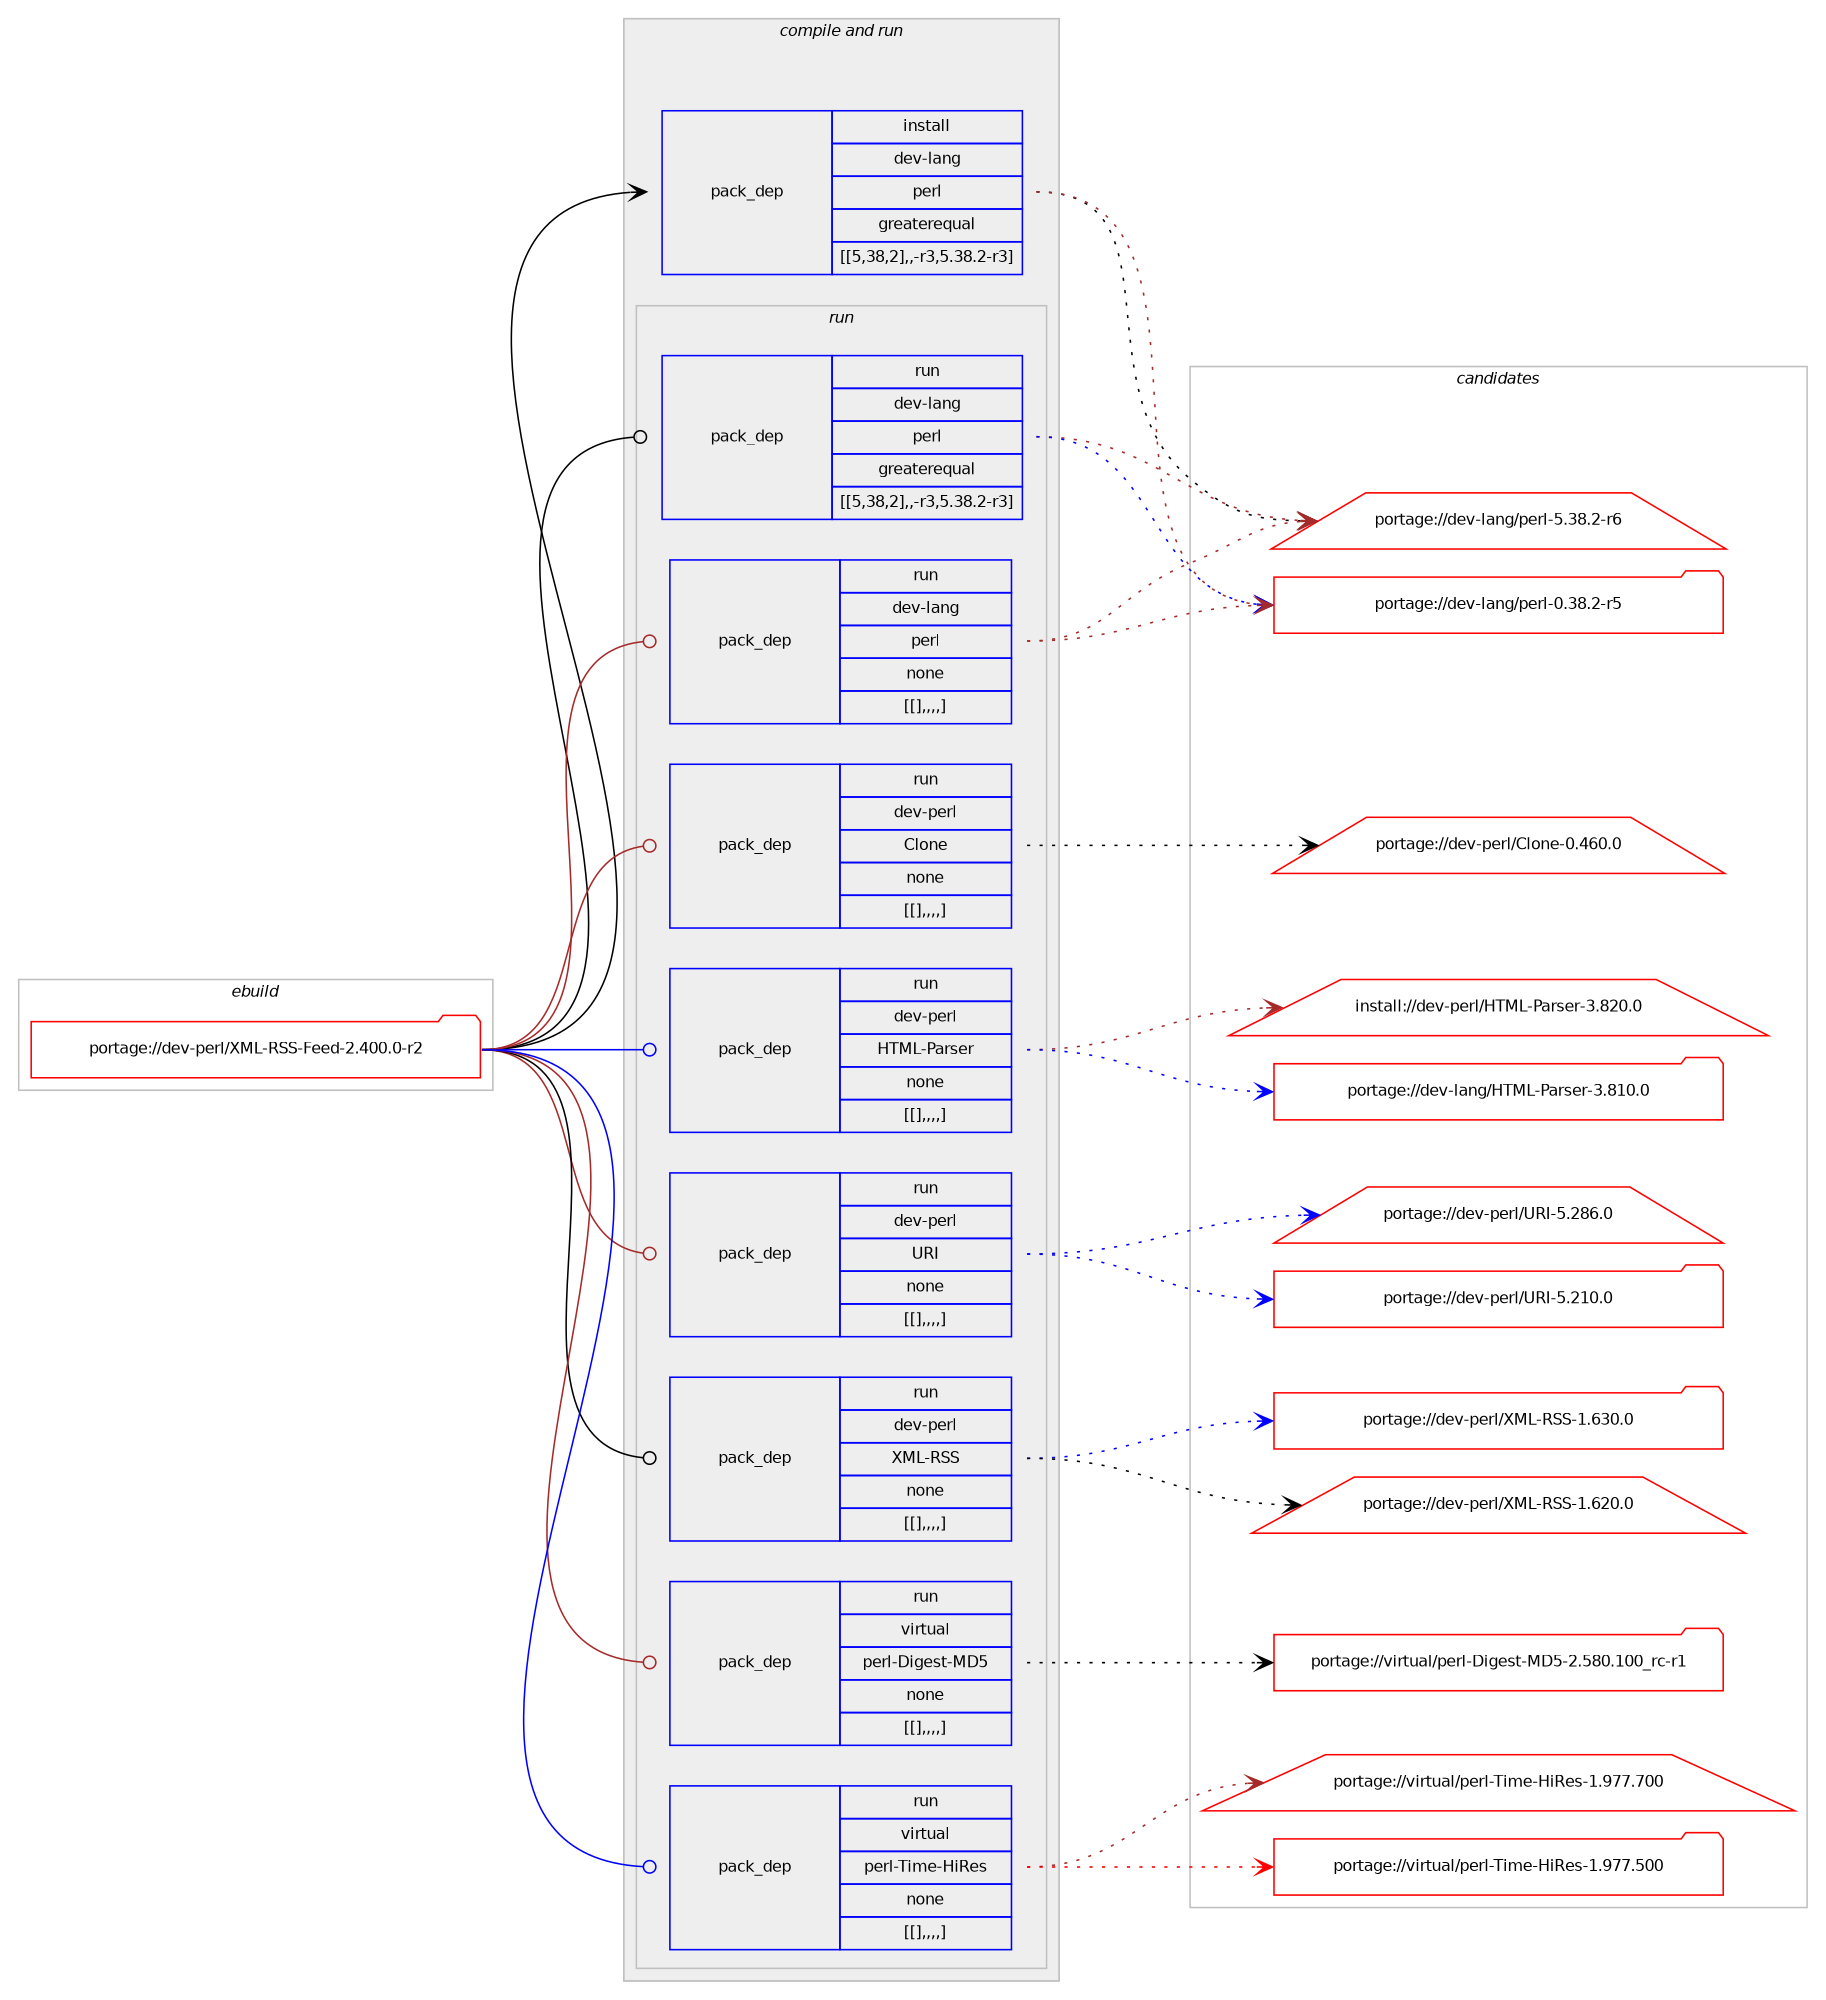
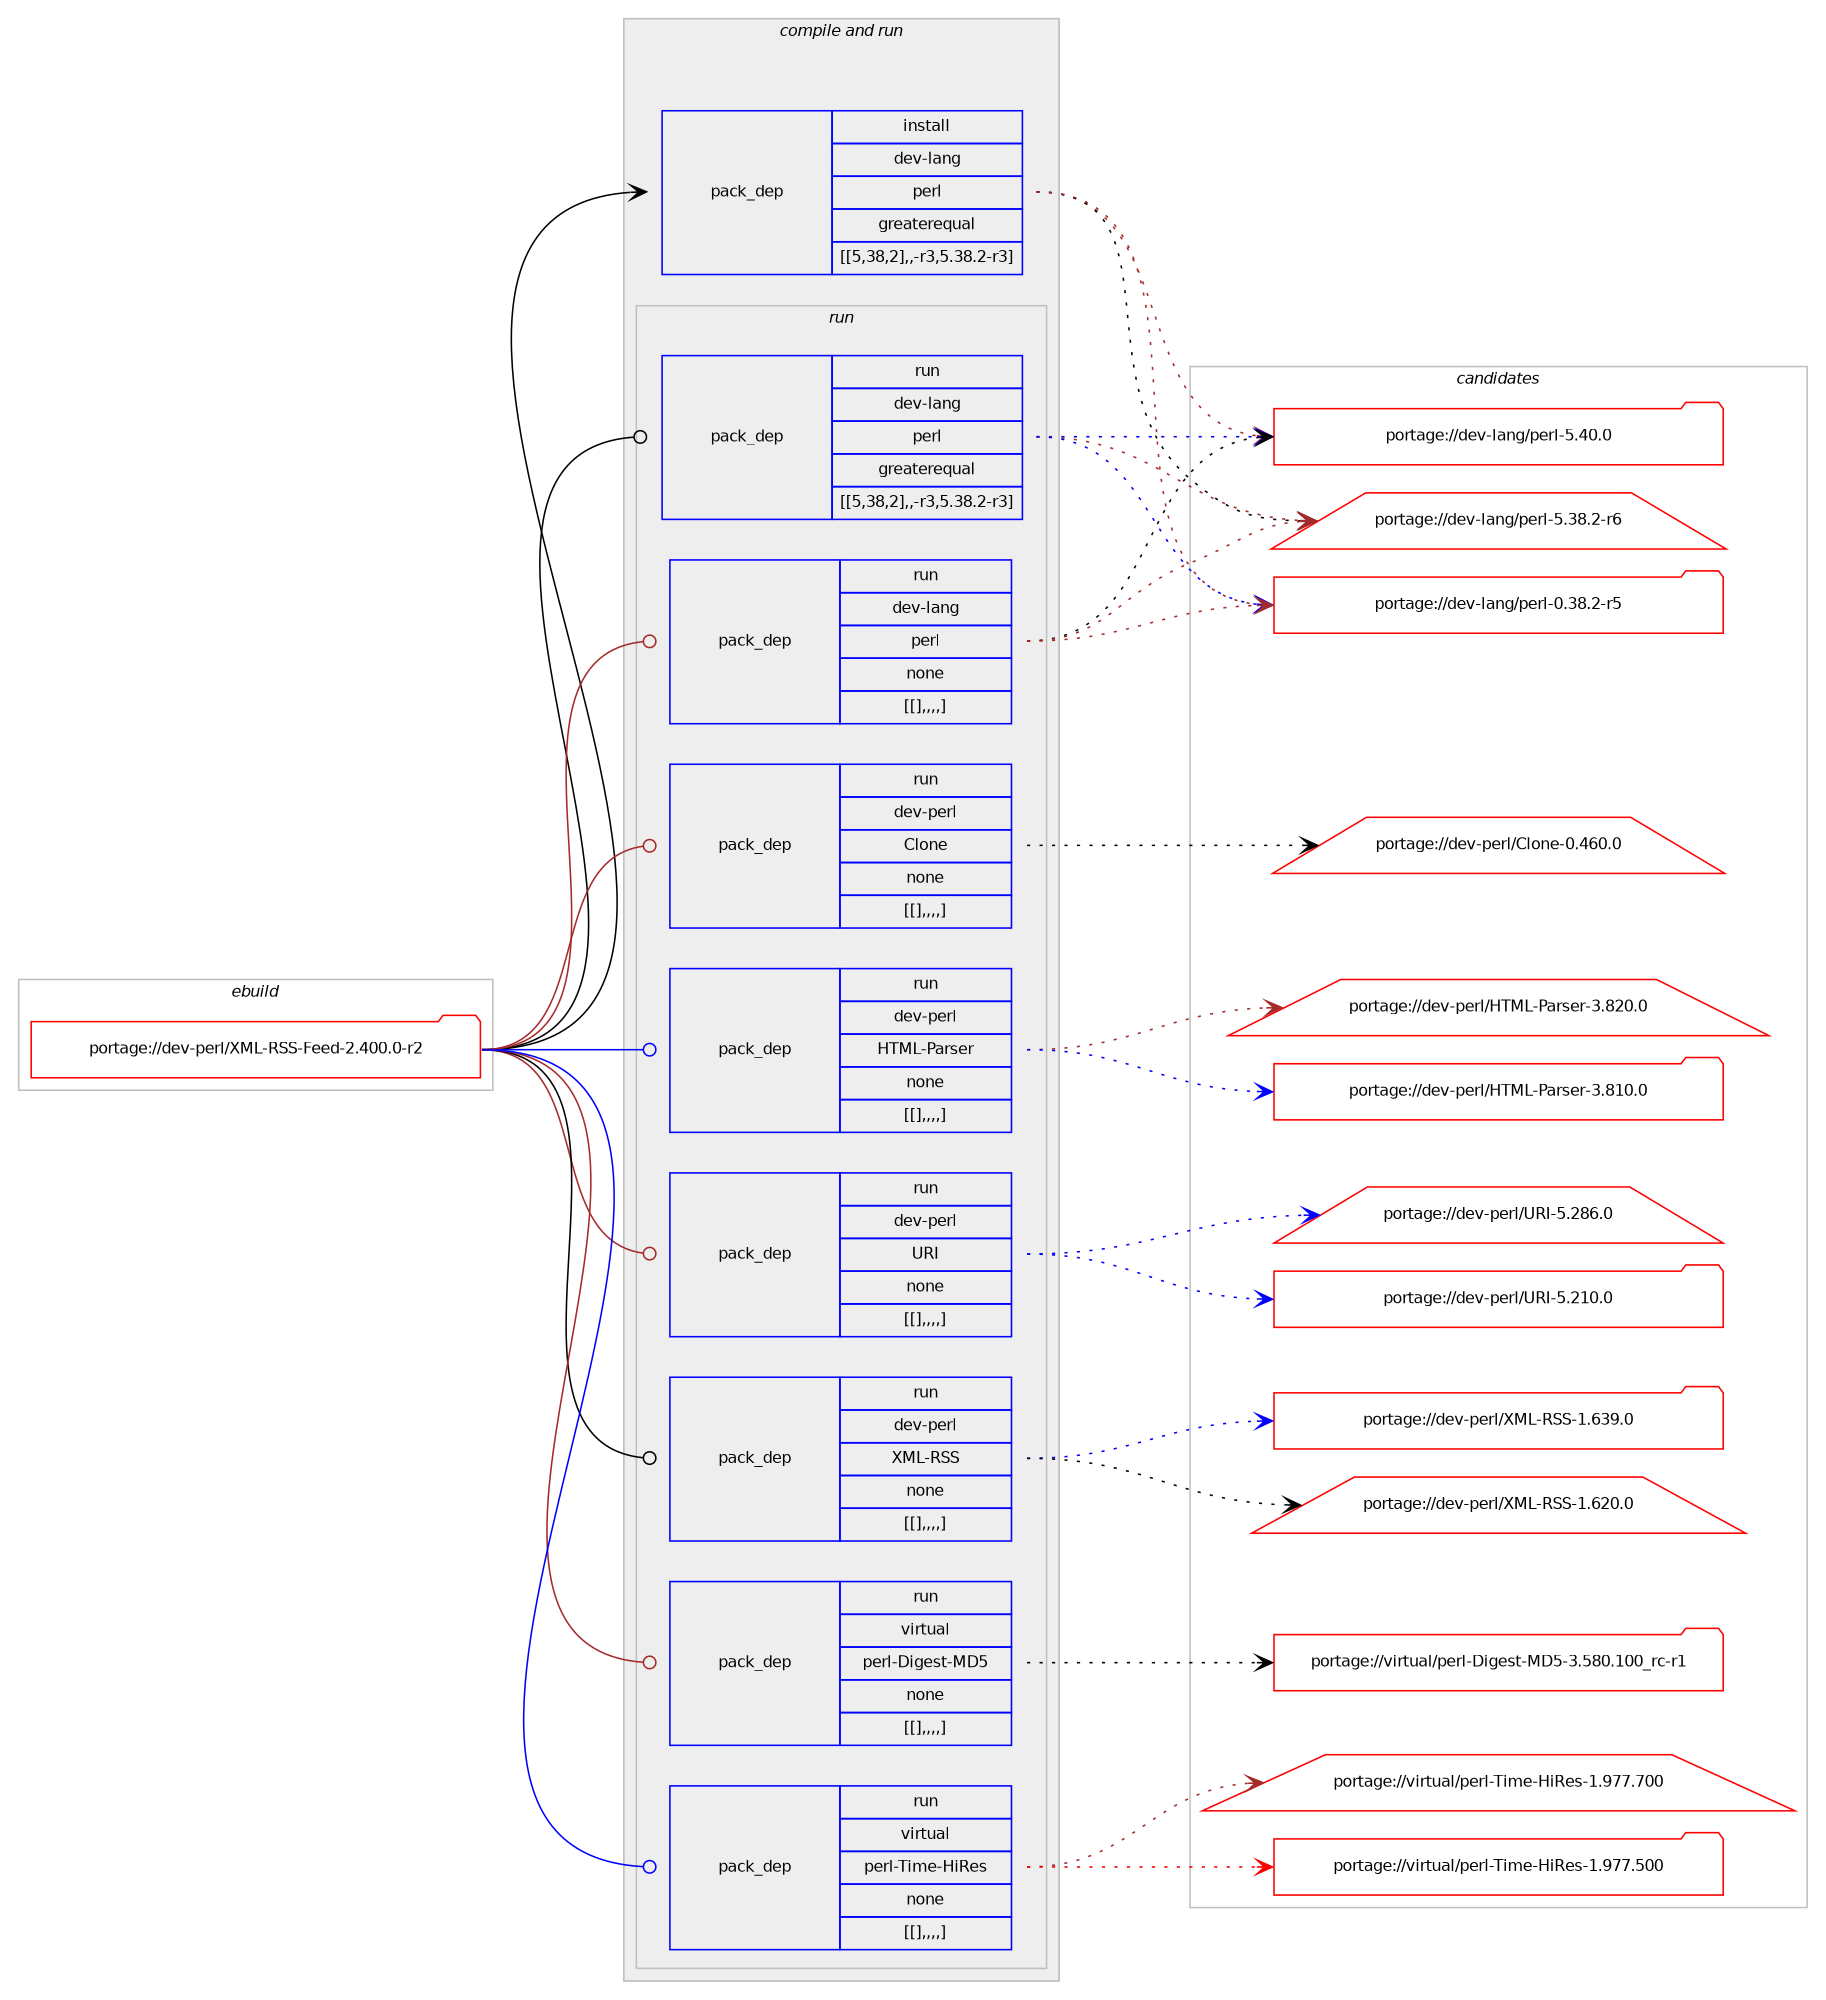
none -> (1499, 437)
(1499, 1008) -> (1499, 1008)
(1499, 1092) -> (1499, 1092)
(1499, 1421) -> (1499, 1421)
(1499, 1663) -> (1499, 1663)
